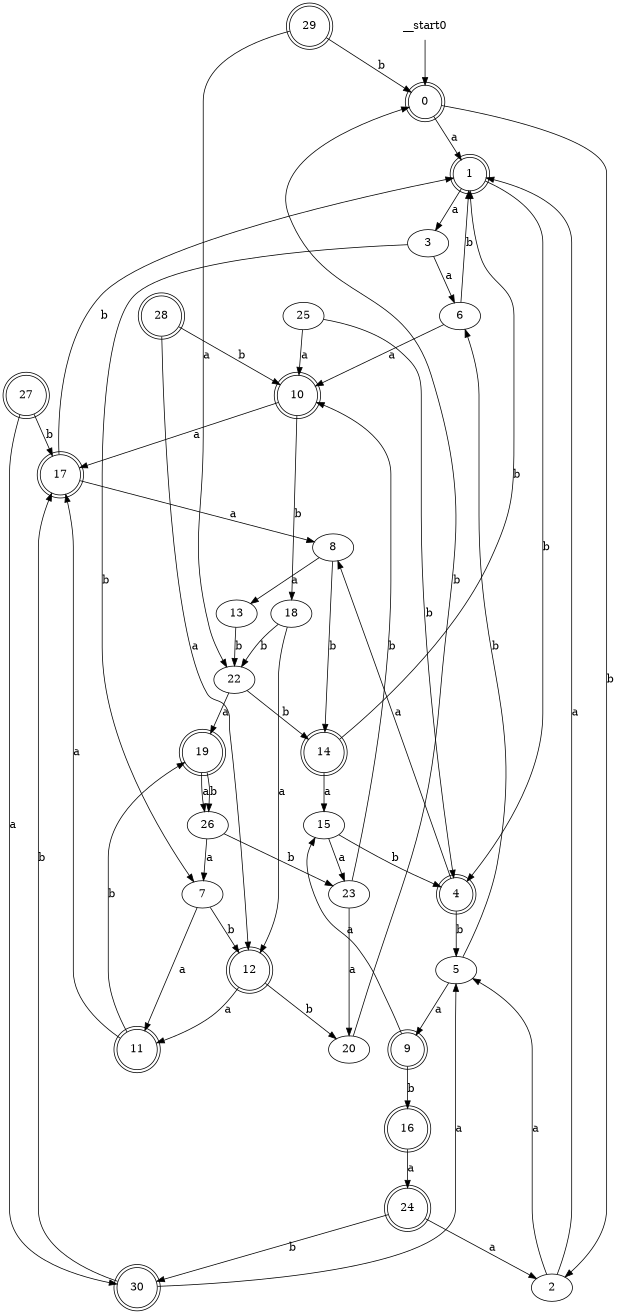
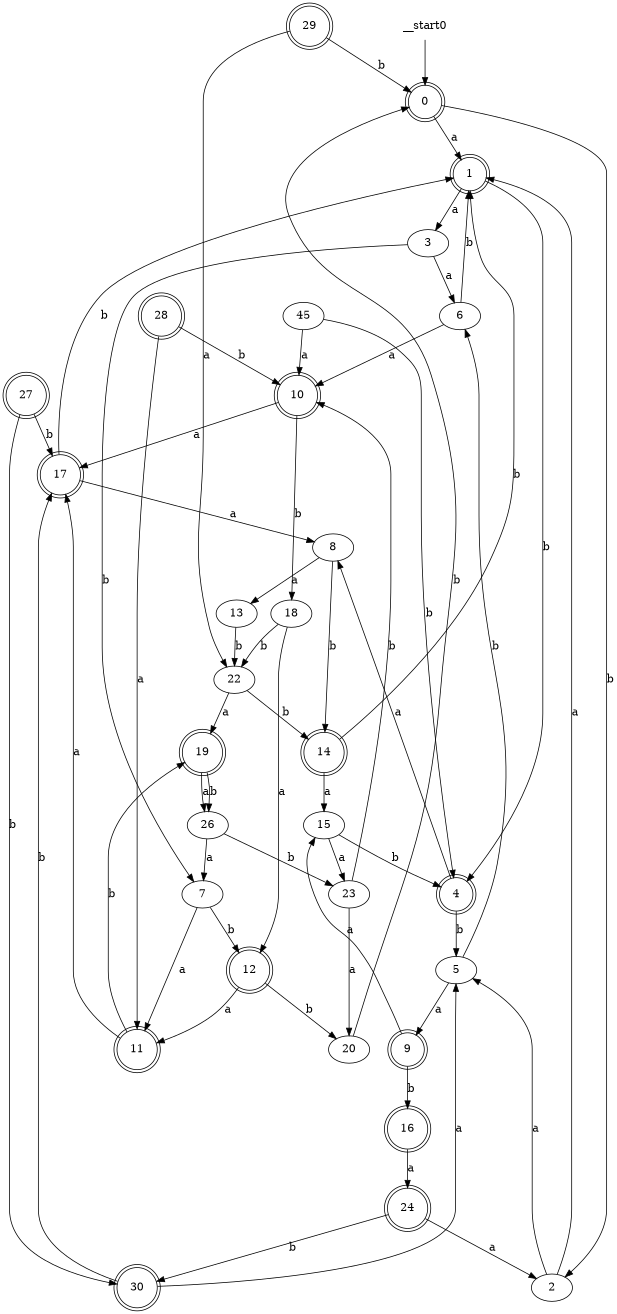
(304, 316) -> (304, 316)
(191, 646) -> (137, 678)
(13, 825) -> (13, 825)
